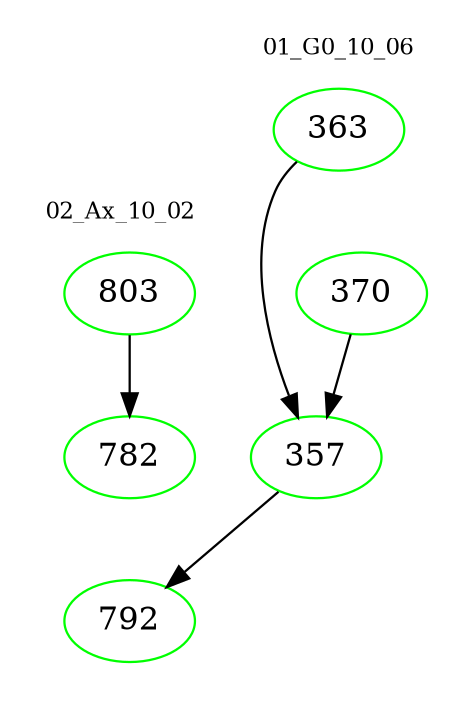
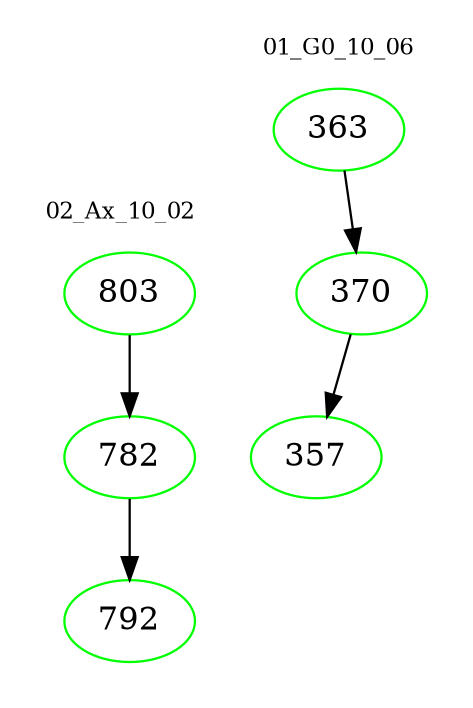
(262, 276) -> (349, 200)
(232, 532) -> (130, 528)
